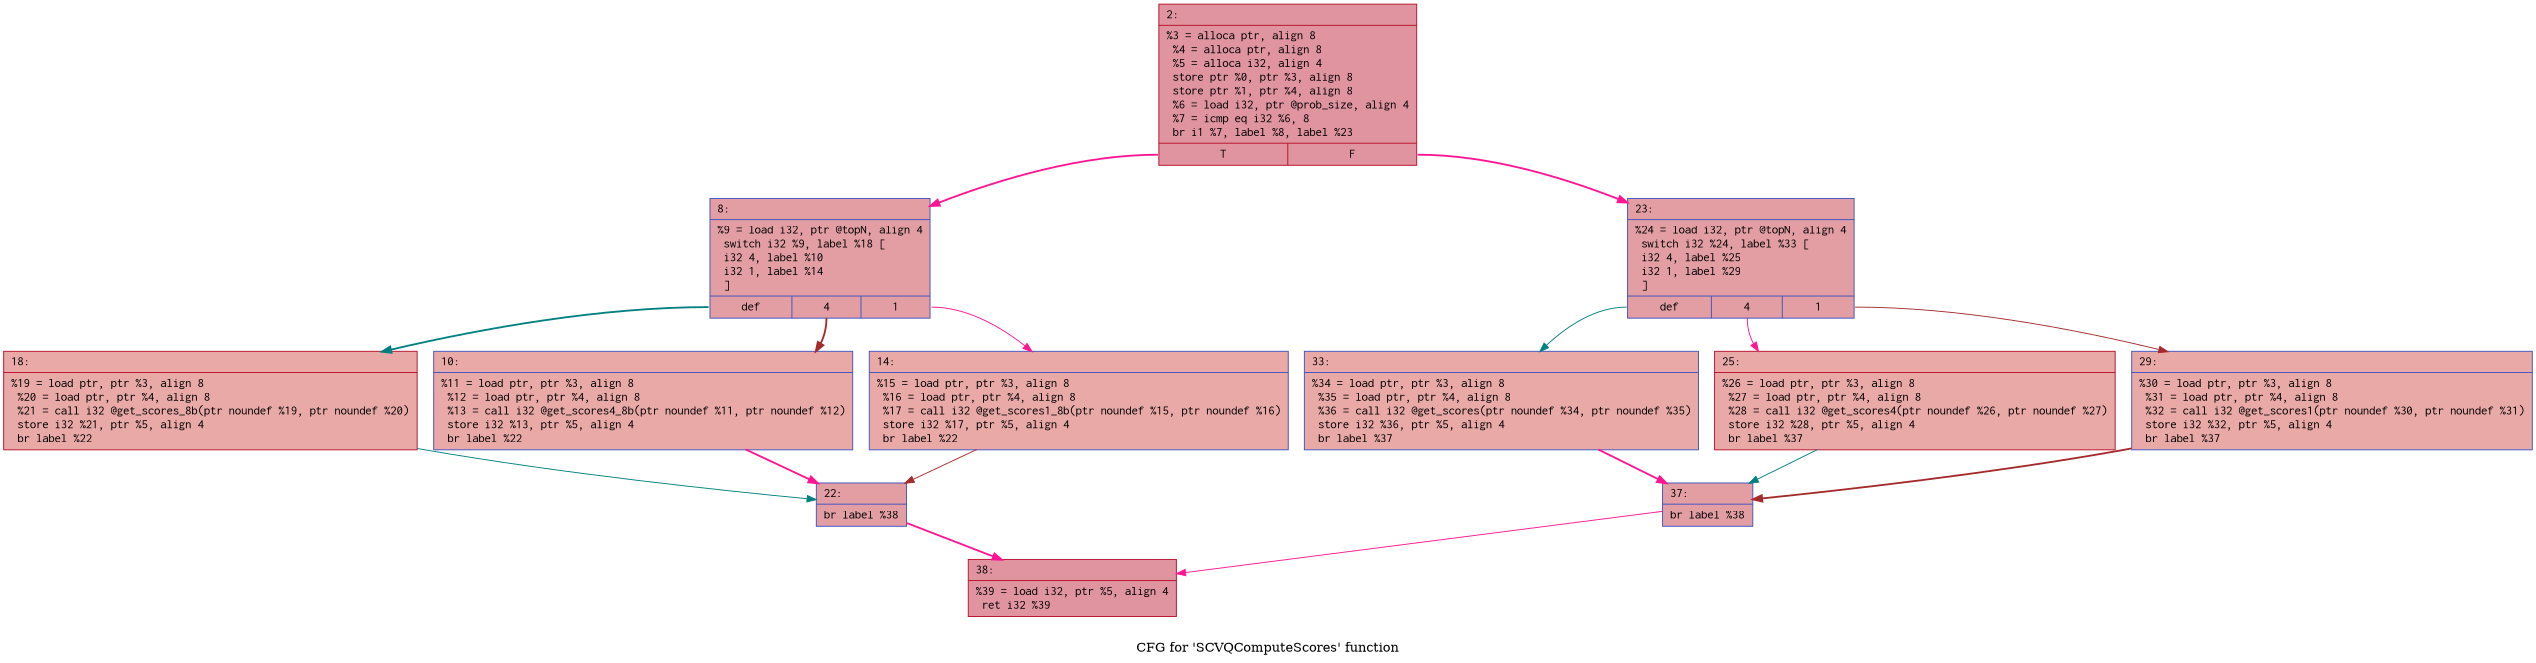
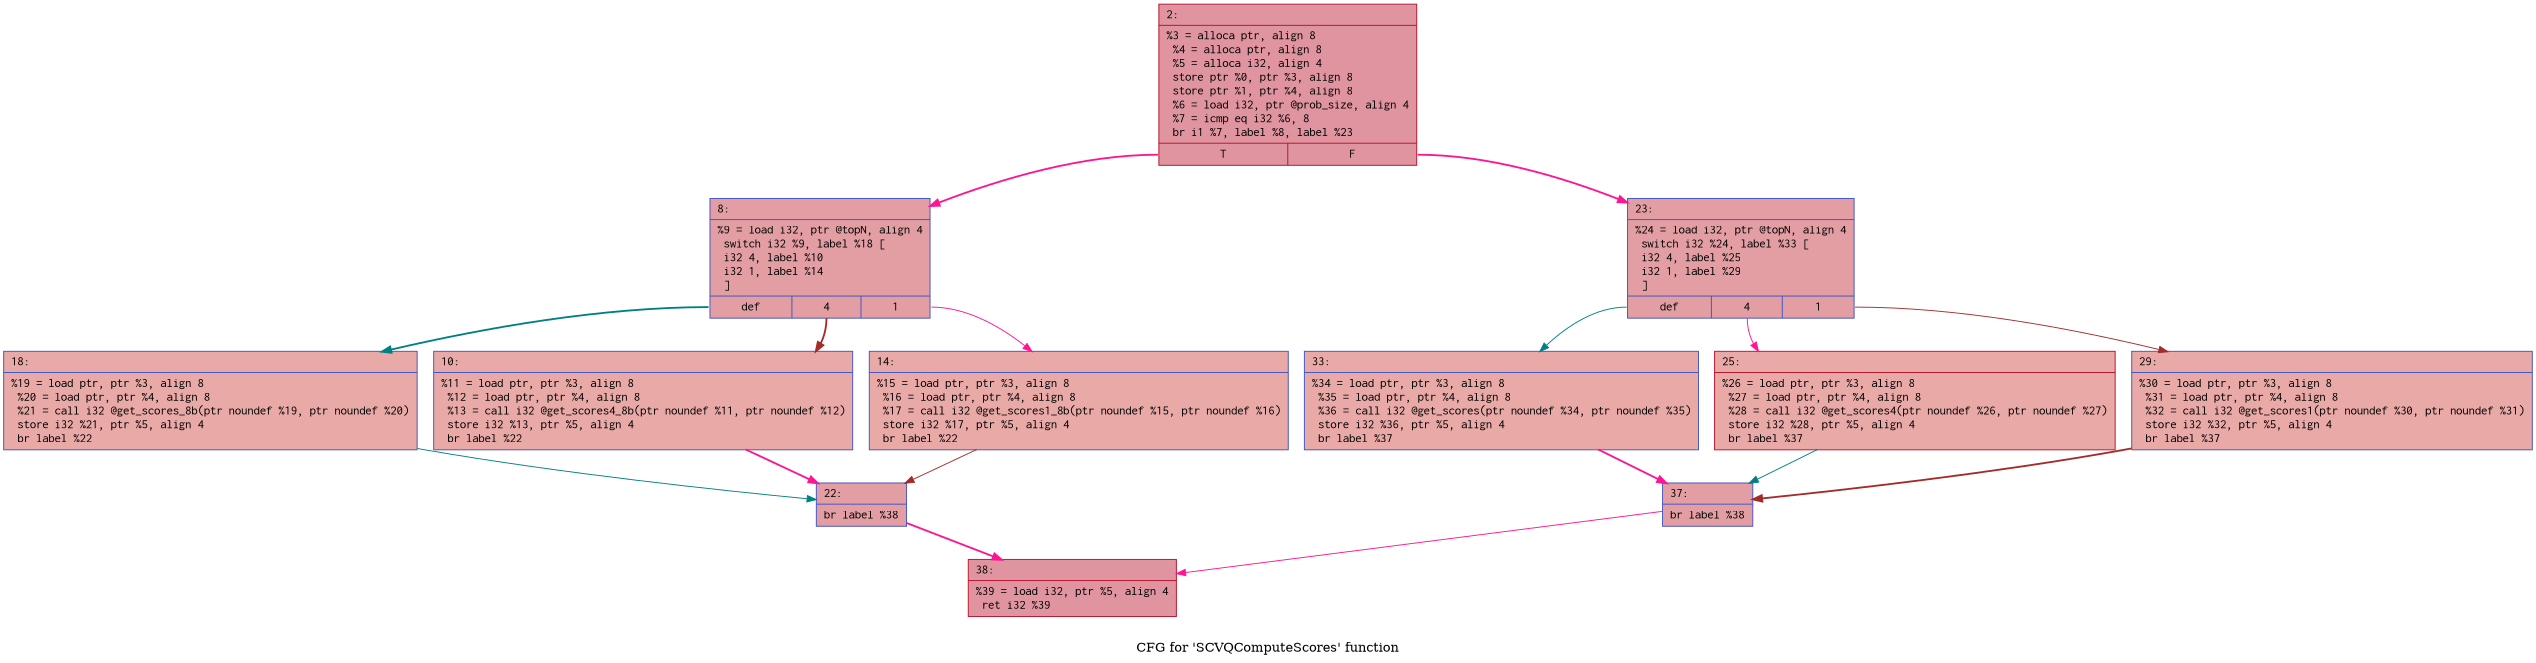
(210, 401) -> (210, 401)
